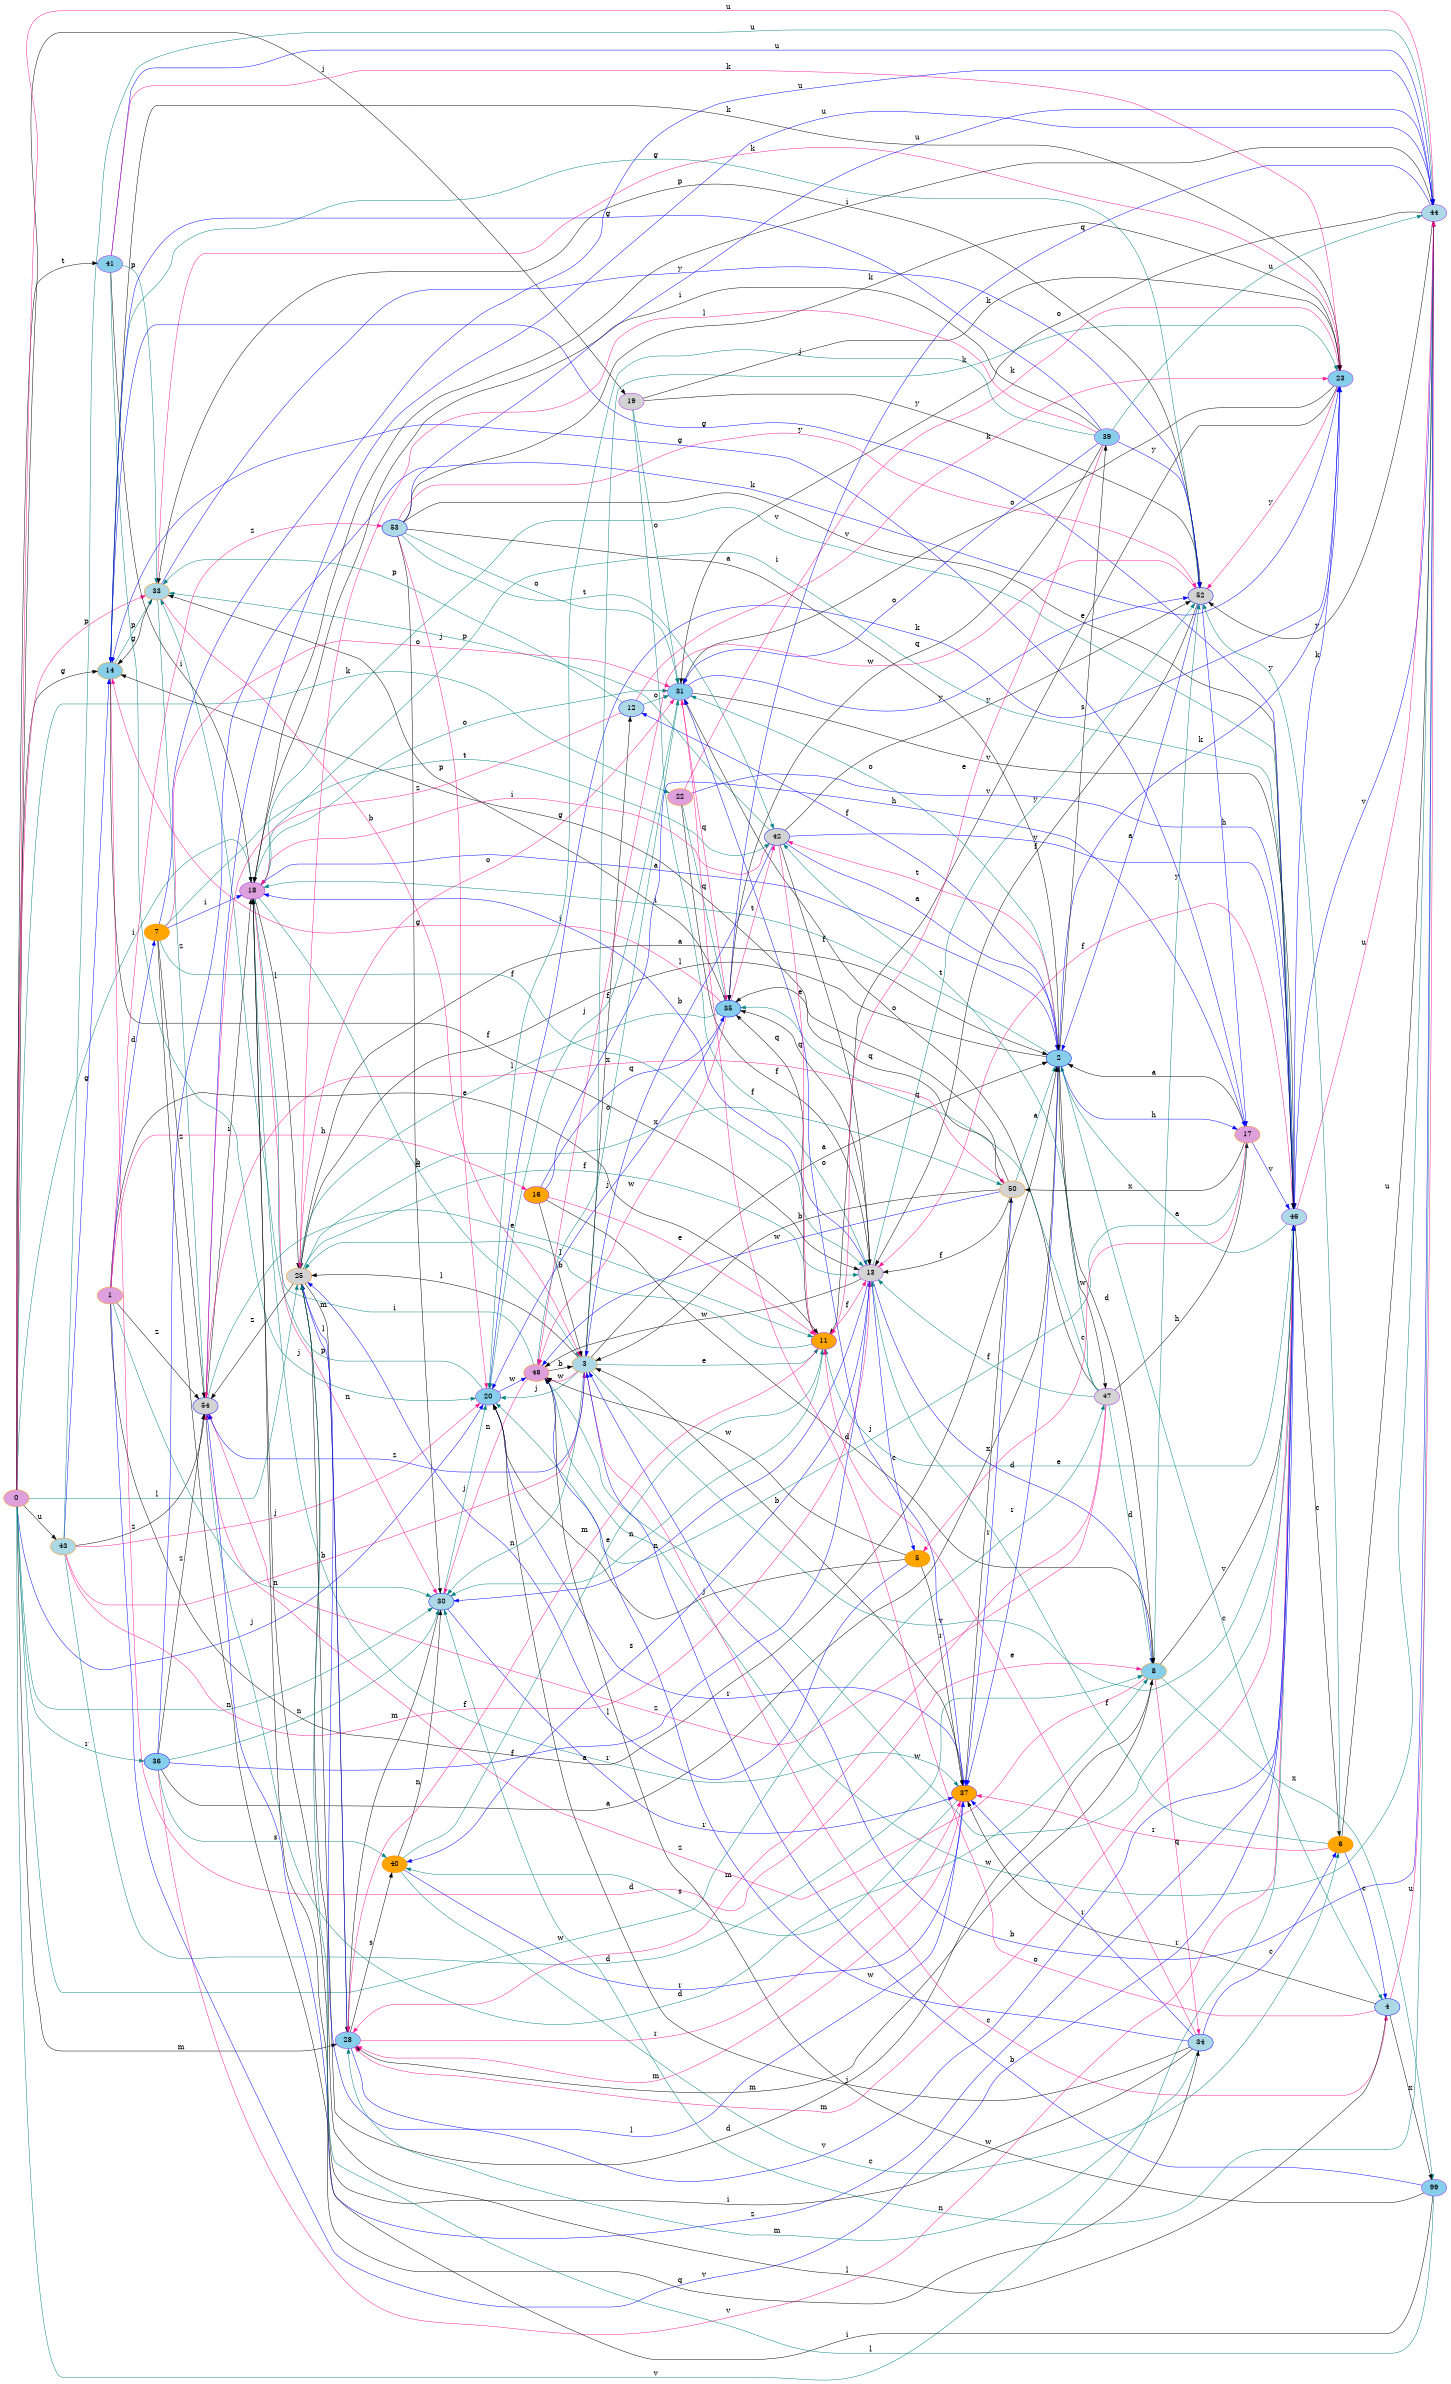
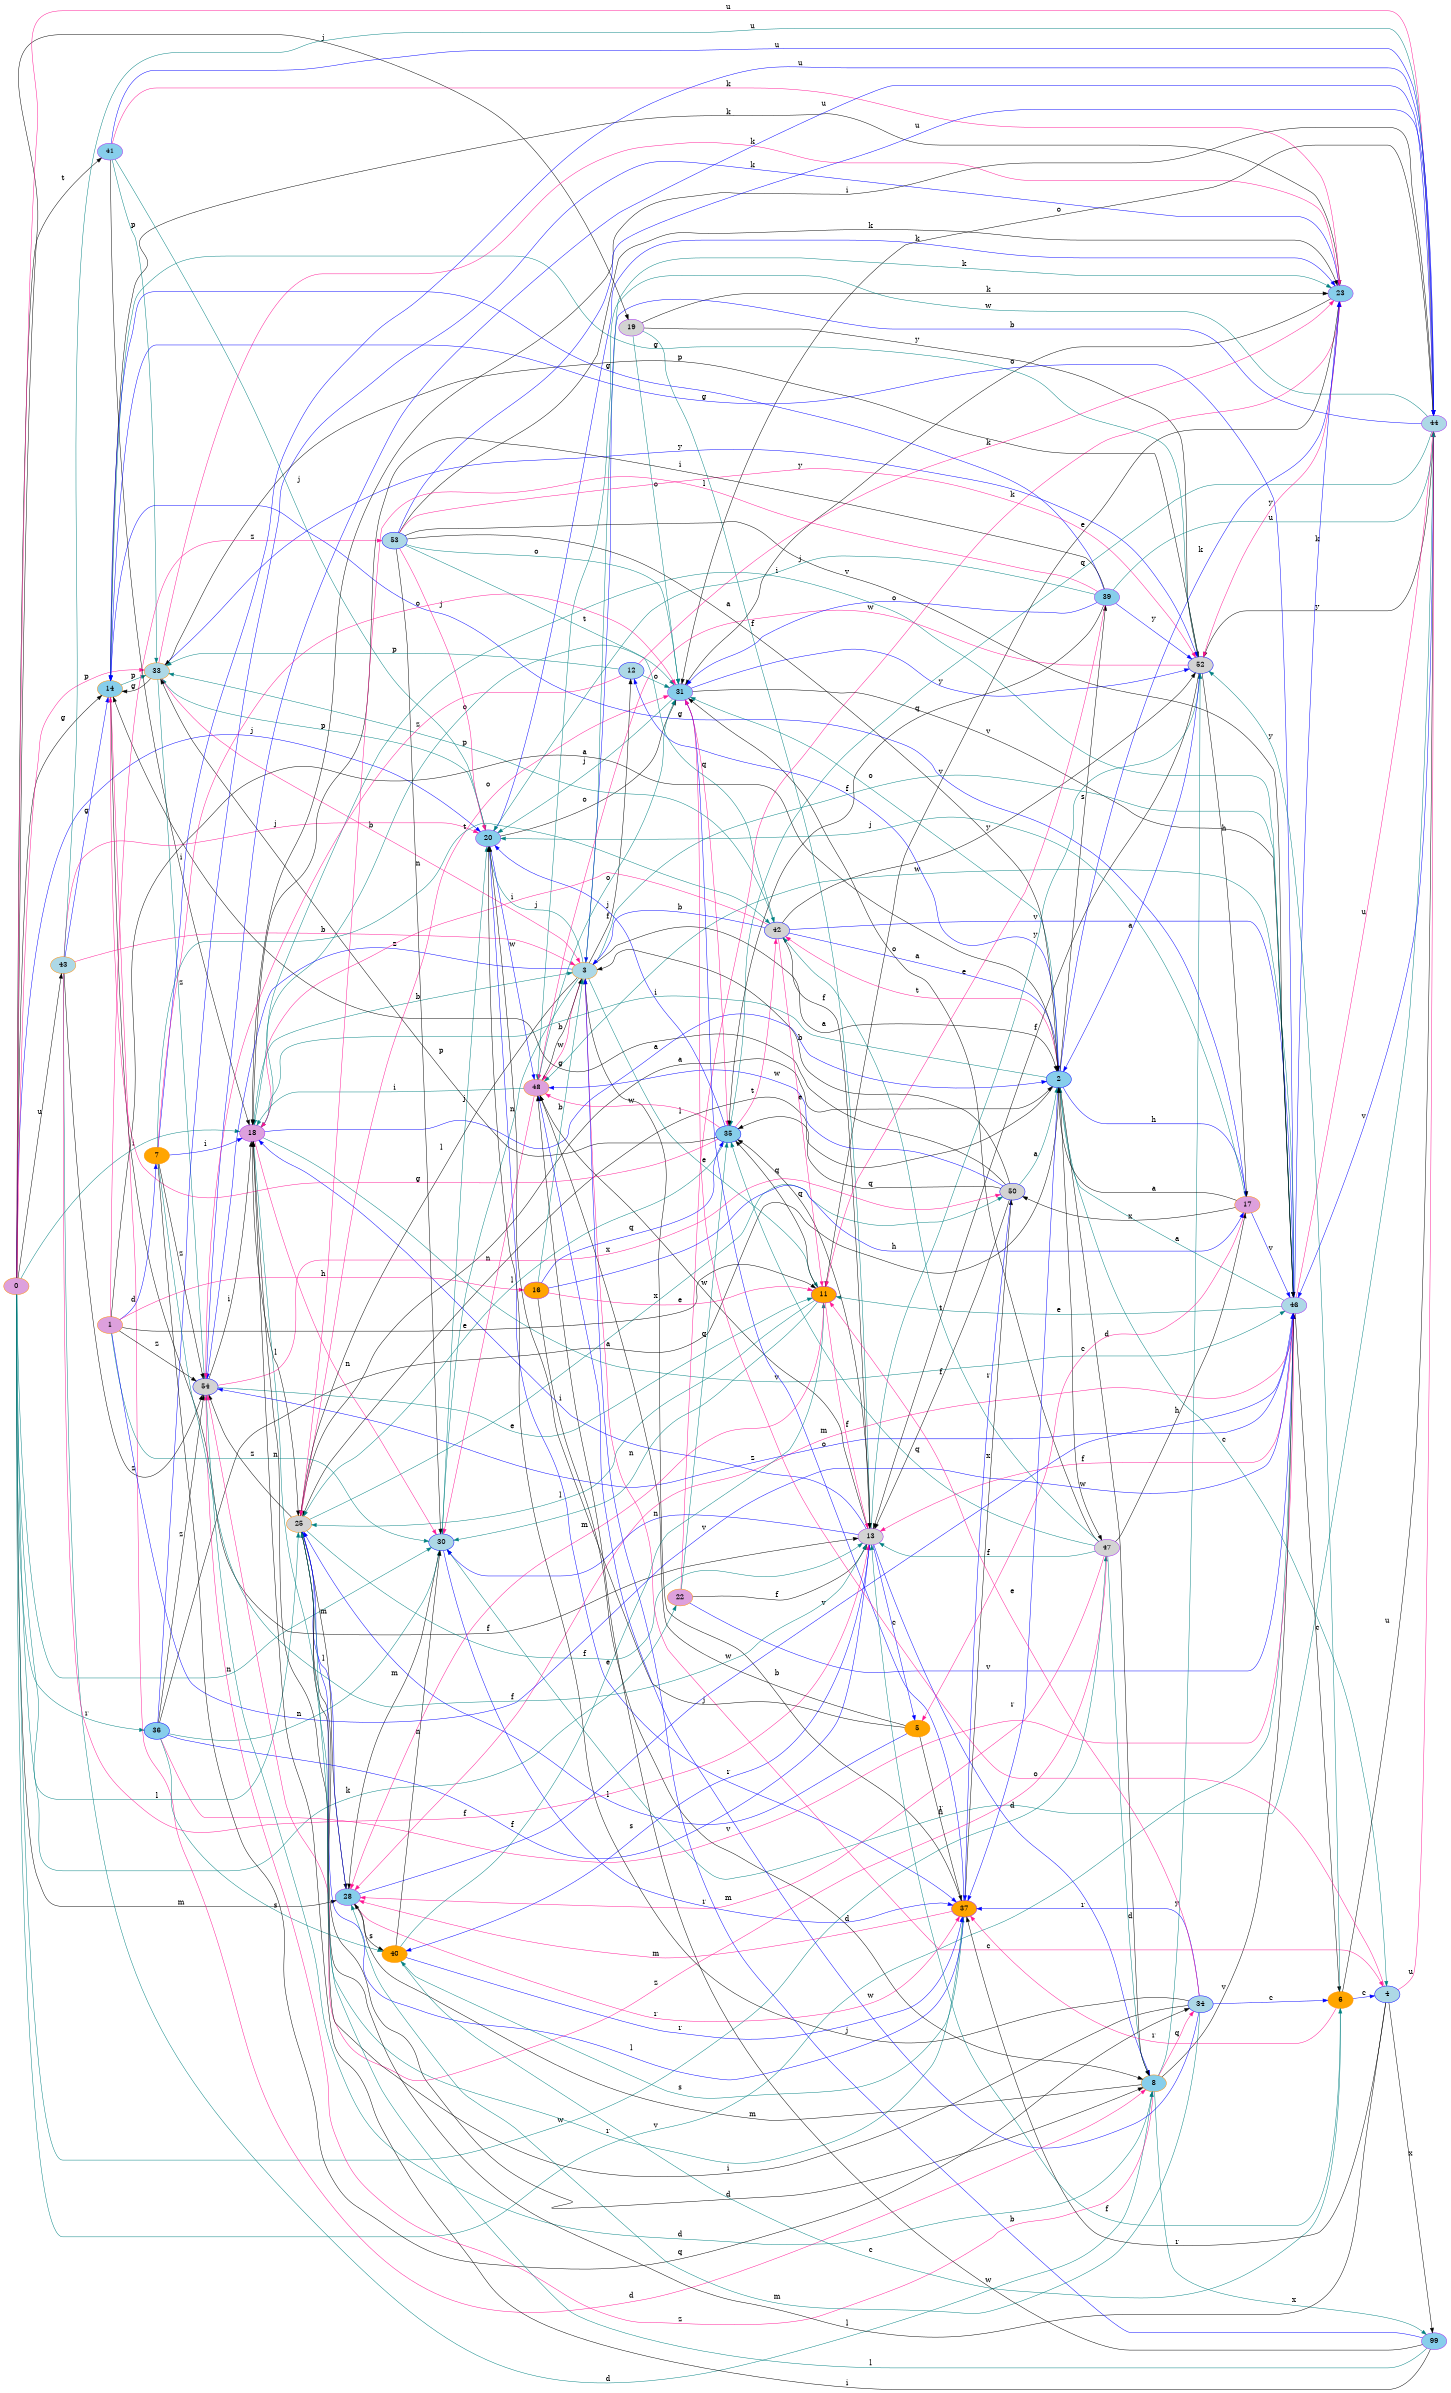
(898, 395) -> (944, 672)
none -> (619, 790)
(1224, 850) -> (1231, 932)
(1012, 1189) -> (1012, 1192)
(560, 1277) -> (561, 1126)
